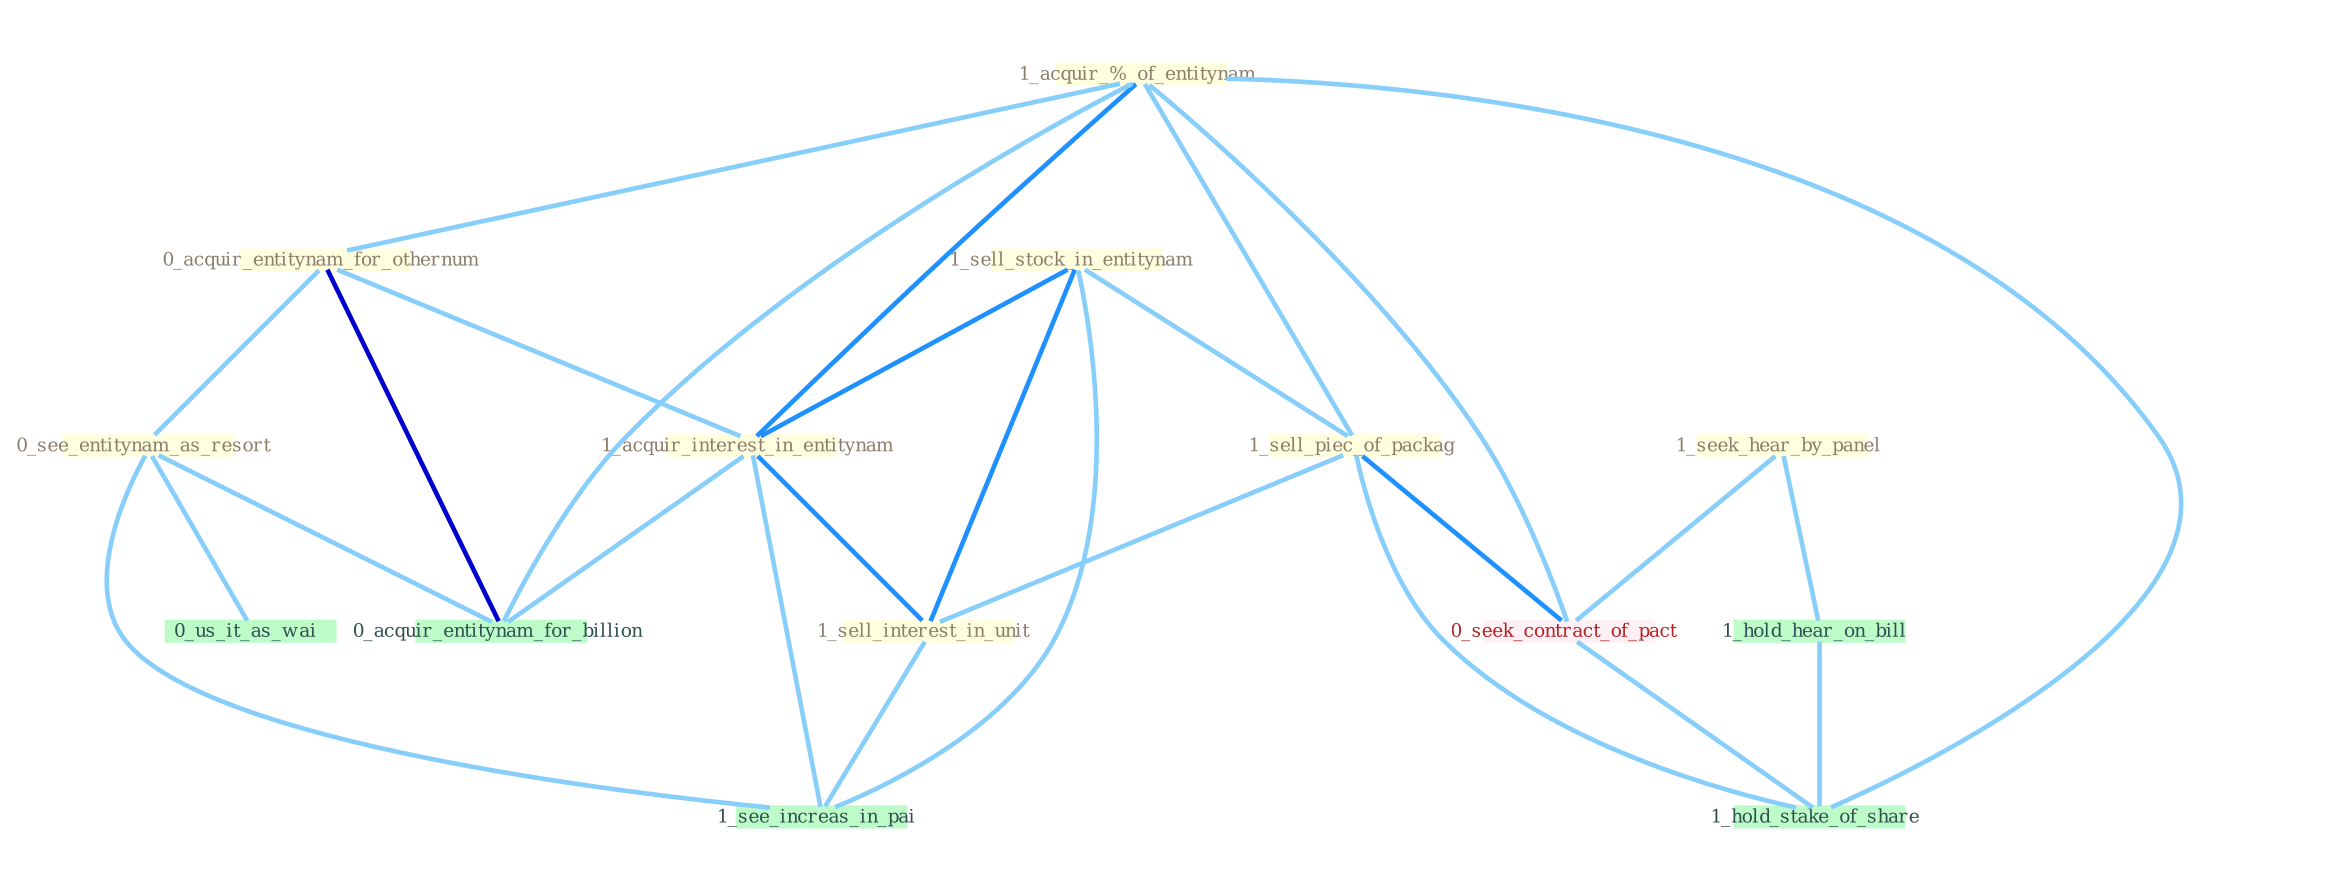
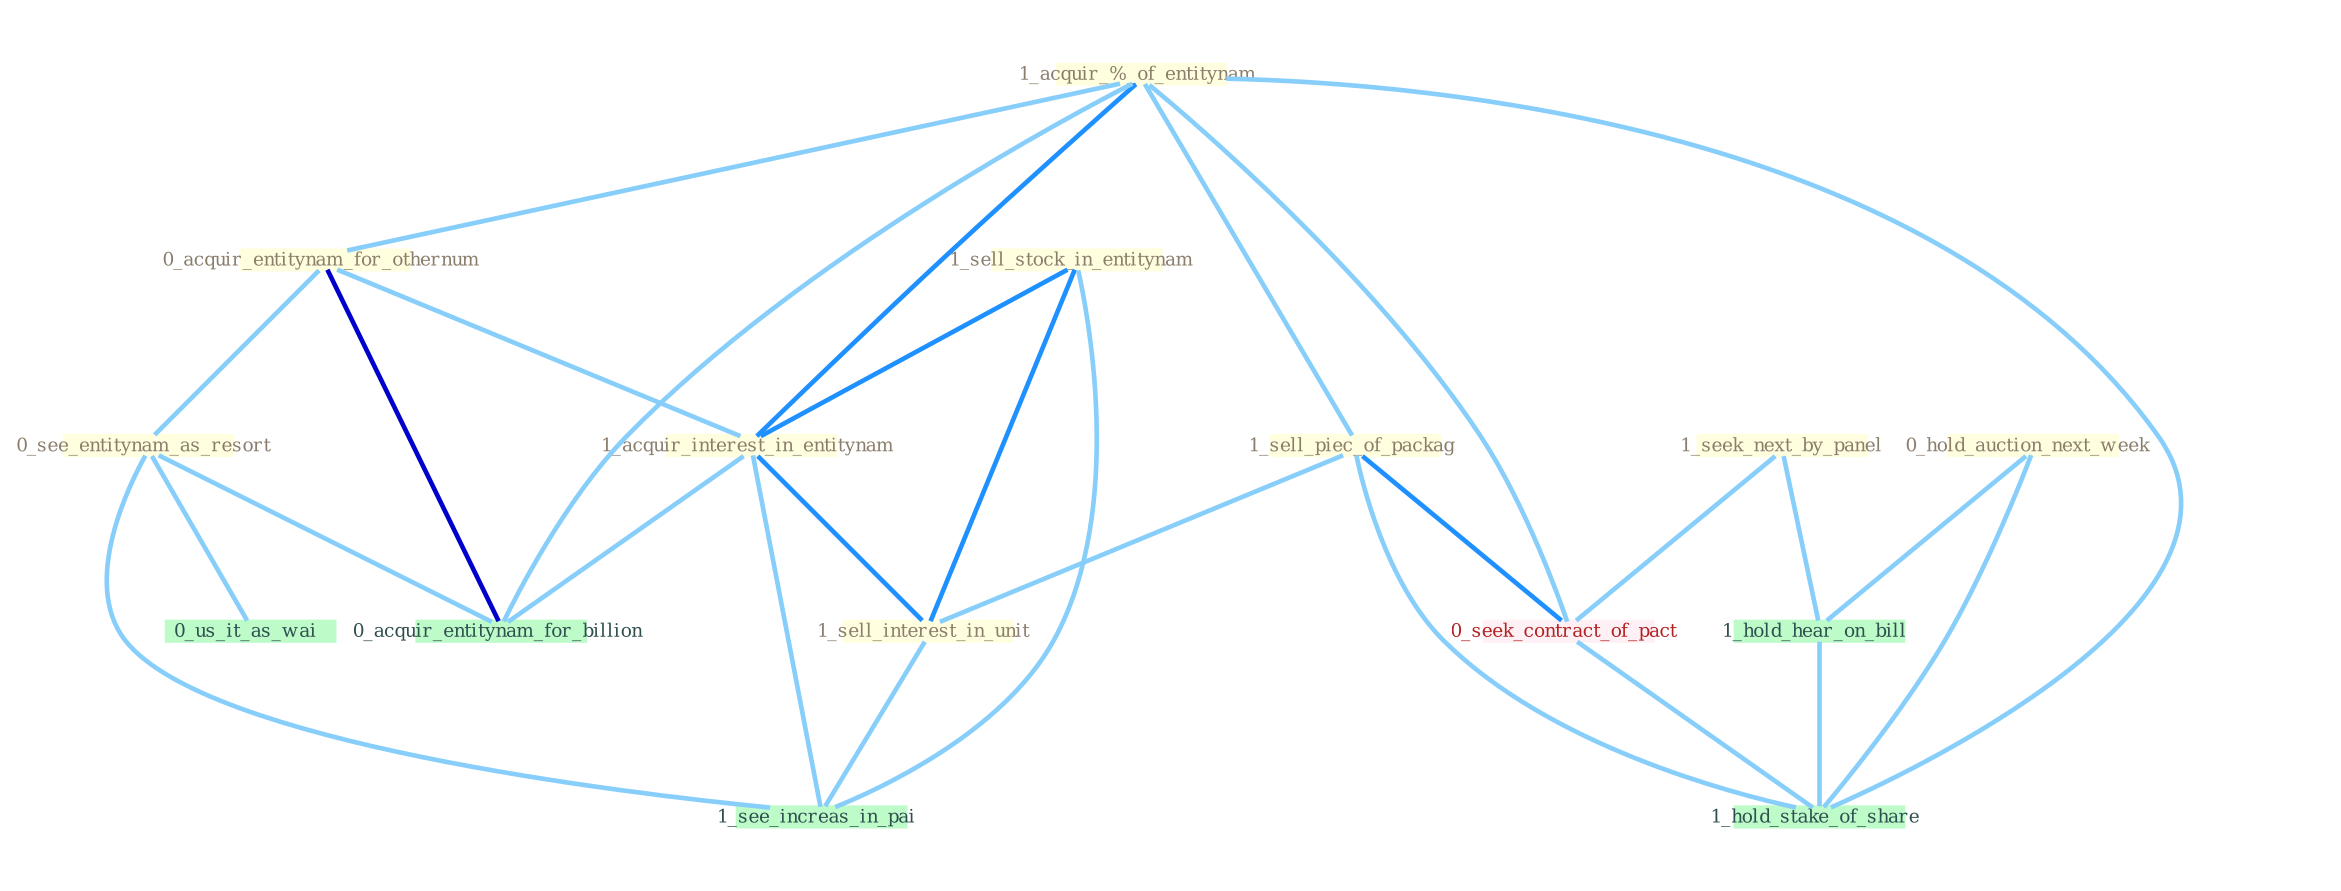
(1216, 353) -> none
(1782, 446) -> (1782, 446)
none -> (2033, 446)
